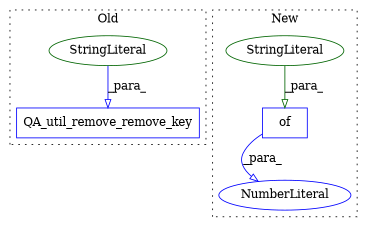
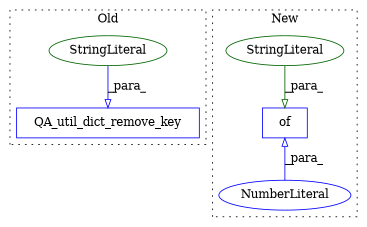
(108, 123) -> (108, 123)
(243, 153) -> (285, 163)
